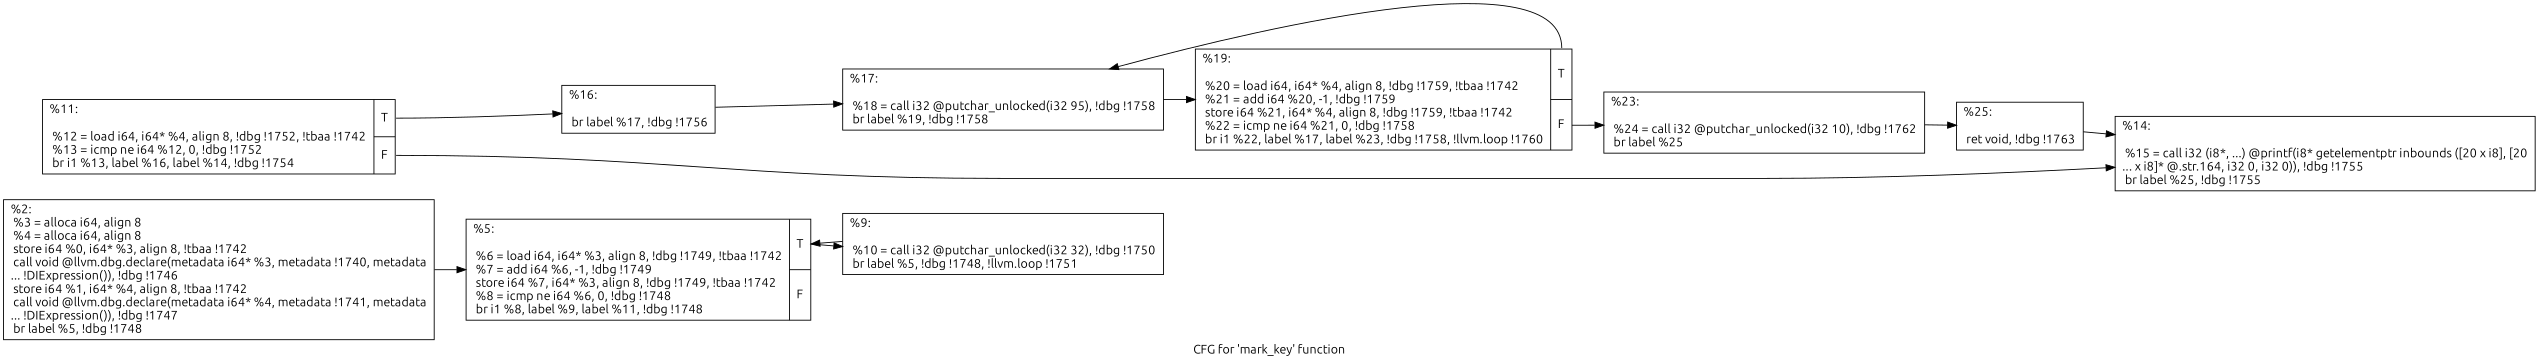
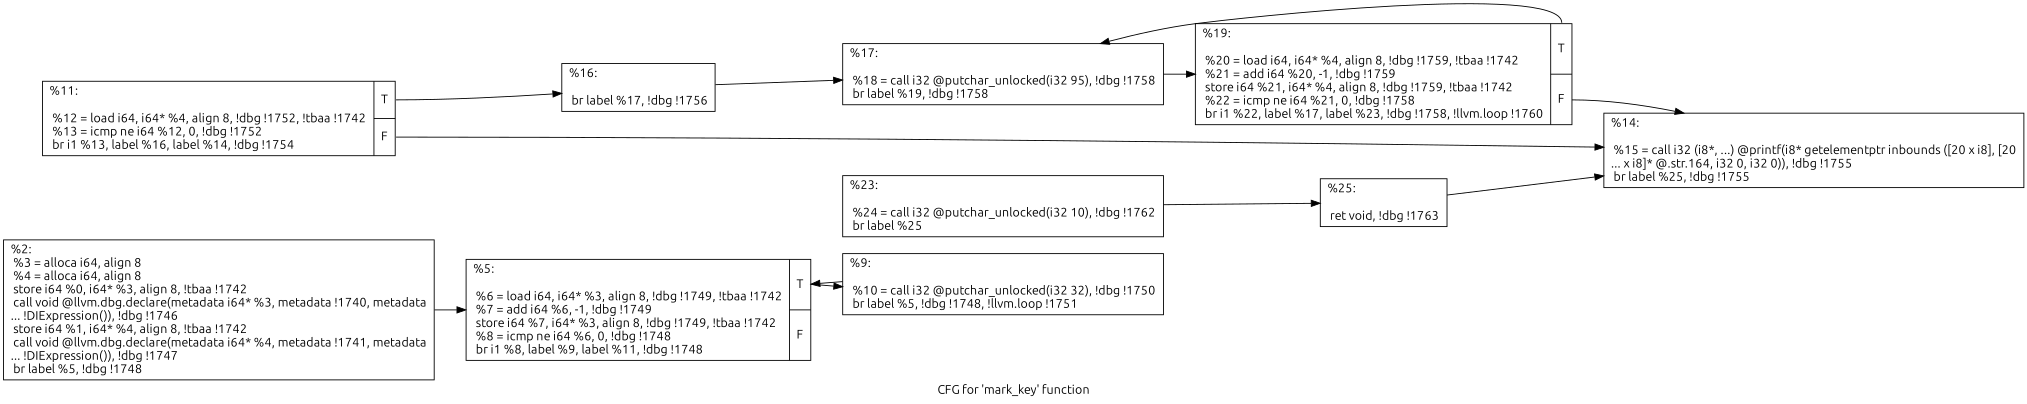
(1583, 125) -> (1624, 103)
